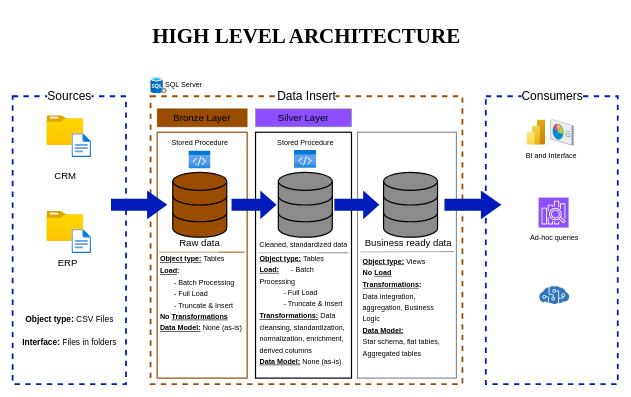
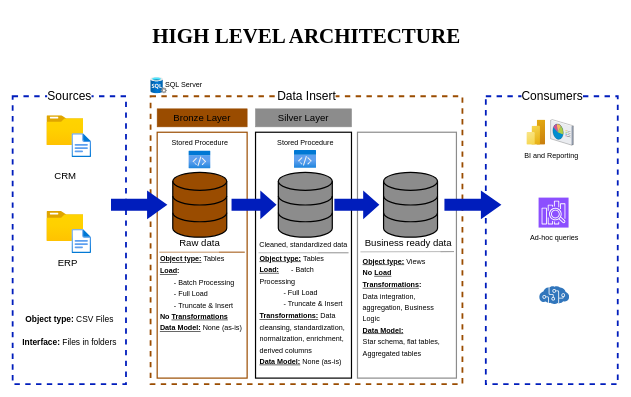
(303, 118) -> (303, 118)
(551, 155) -> (551, 155)
